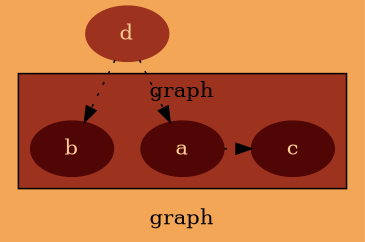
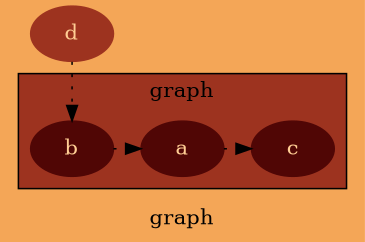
(151, 84) -> (119, 149)
